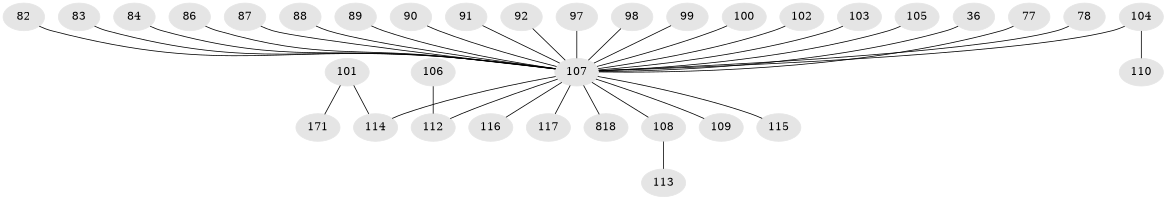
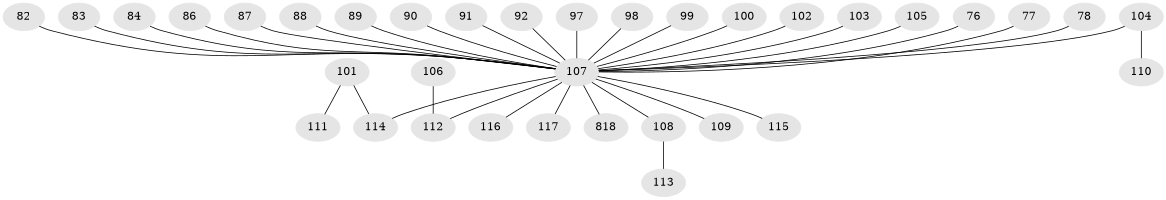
(974, 17) -> (974, 17)
(318, 127) -> (318, 127)
